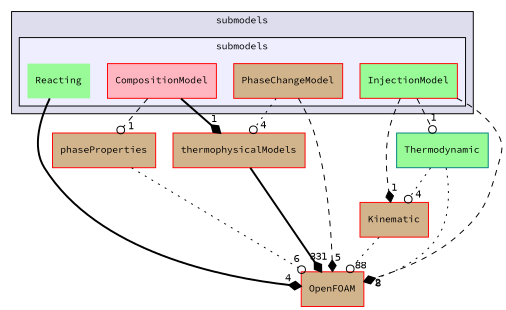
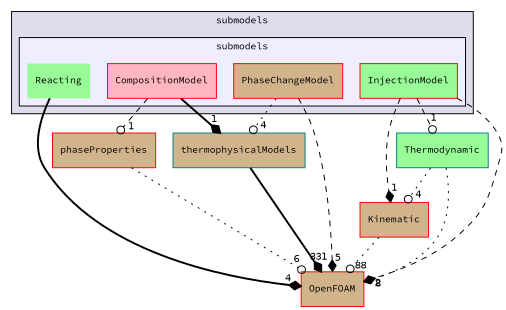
(239, 150) -> (239, 150)
